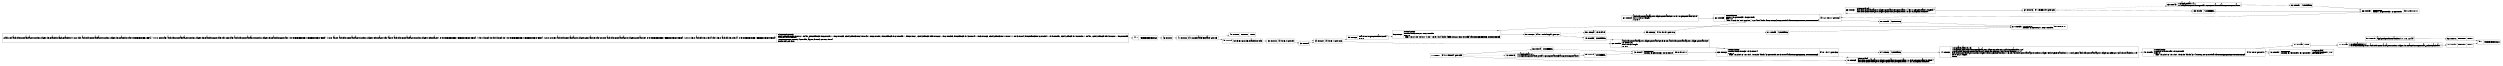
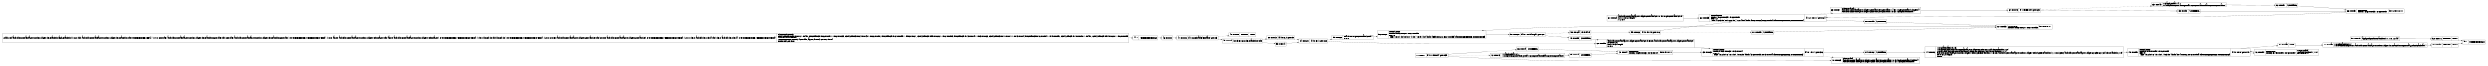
(1296, 43) -> (1268, 43)
